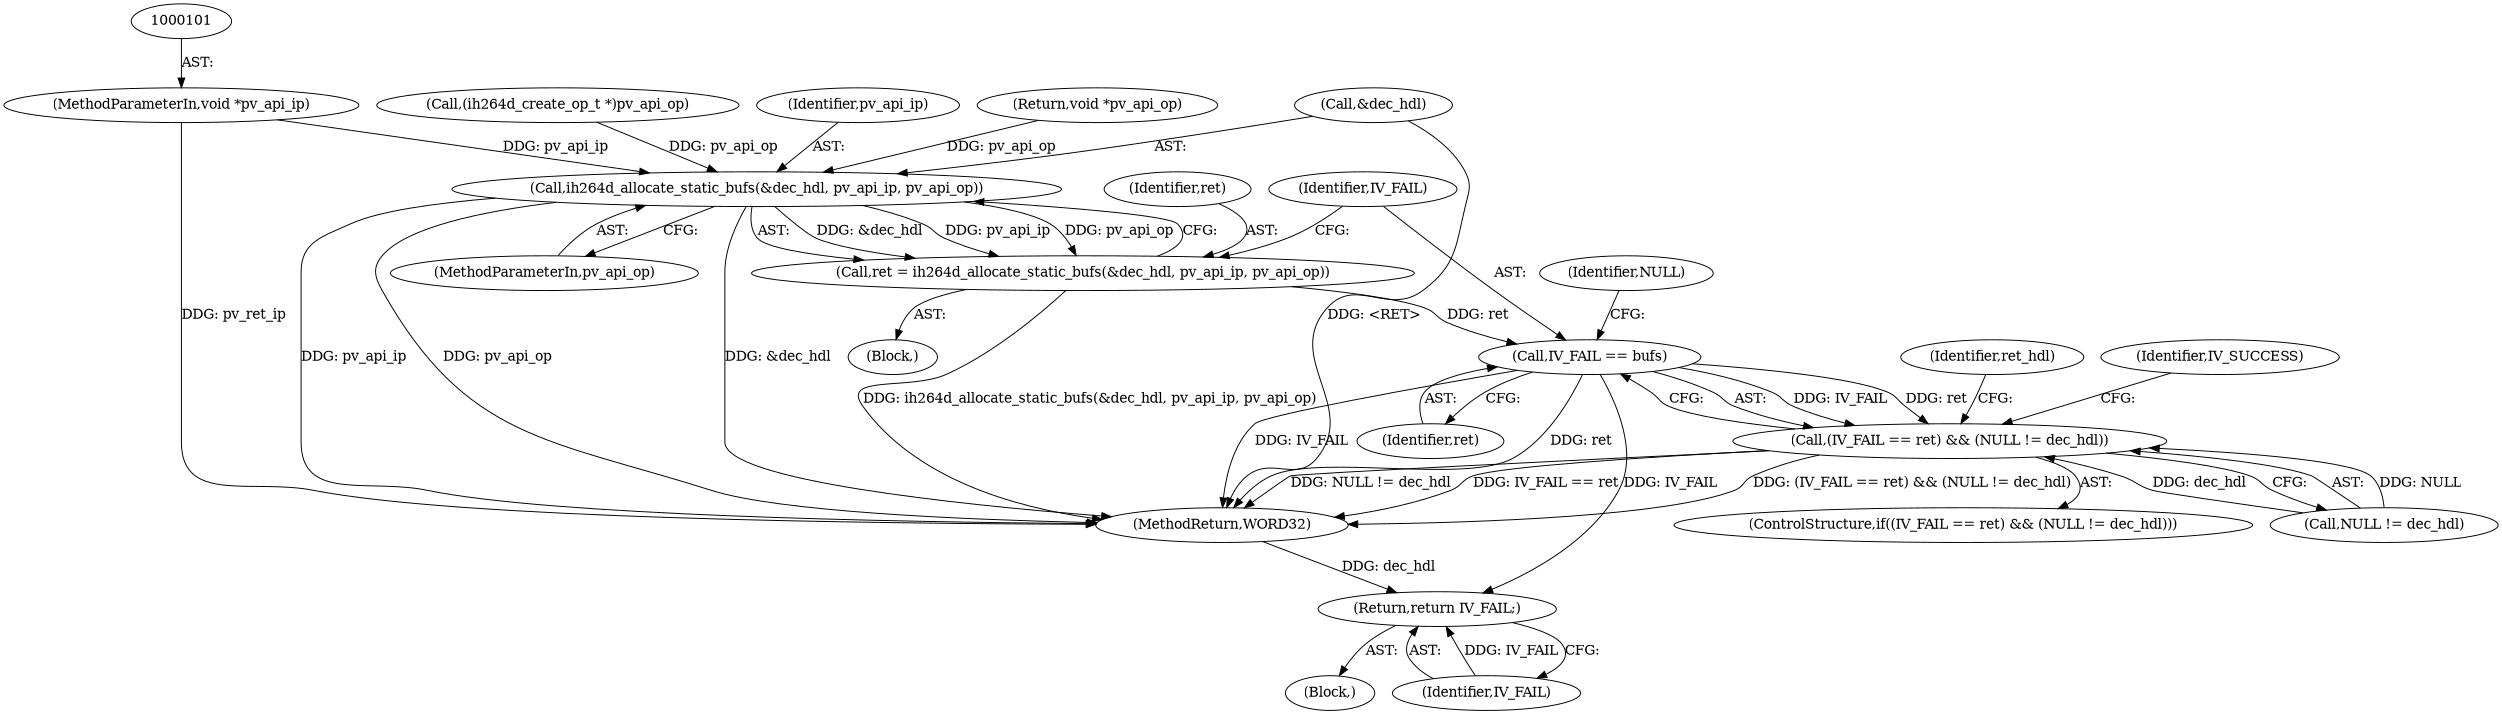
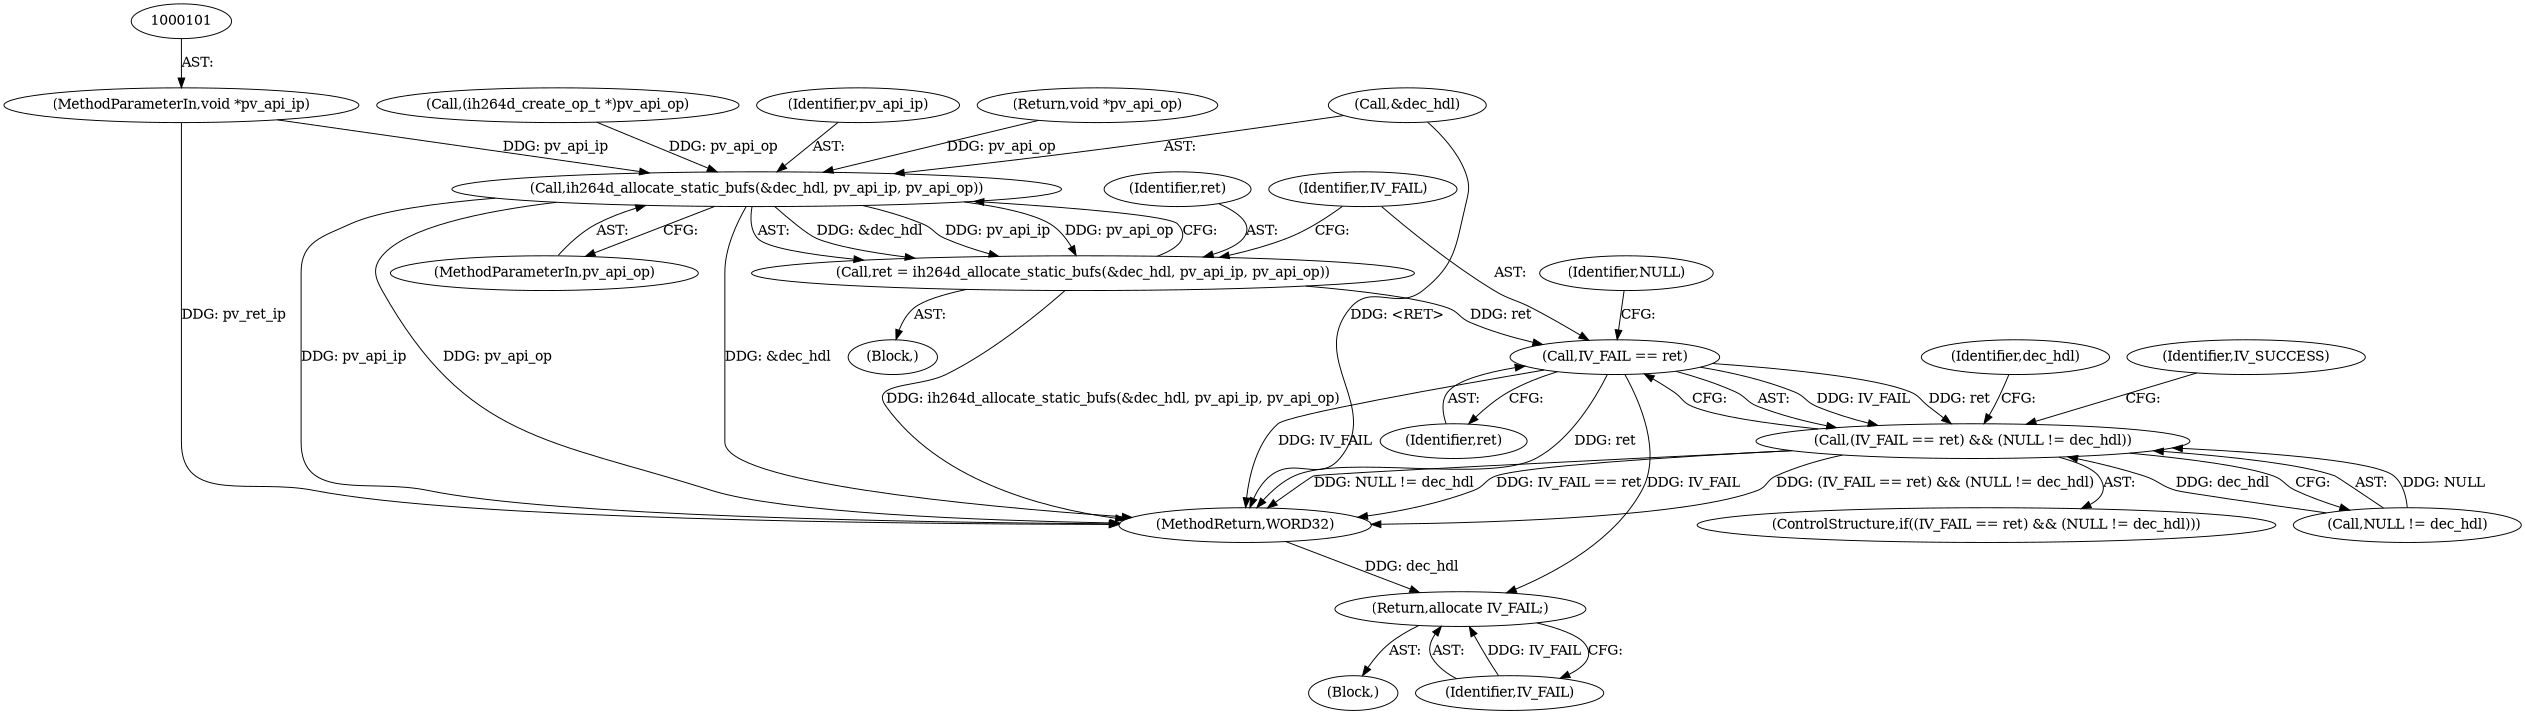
(1590, 357) -> (1615, 357)
(1992, 357) -> (2015, 357)
(1437, 609) -> (1460, 609)
